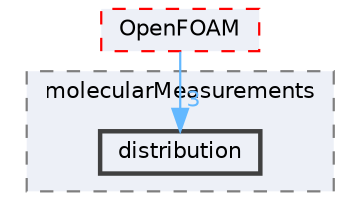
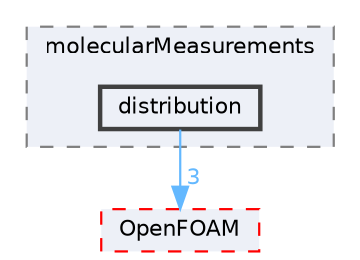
(180, 86) -> (180, 161)
